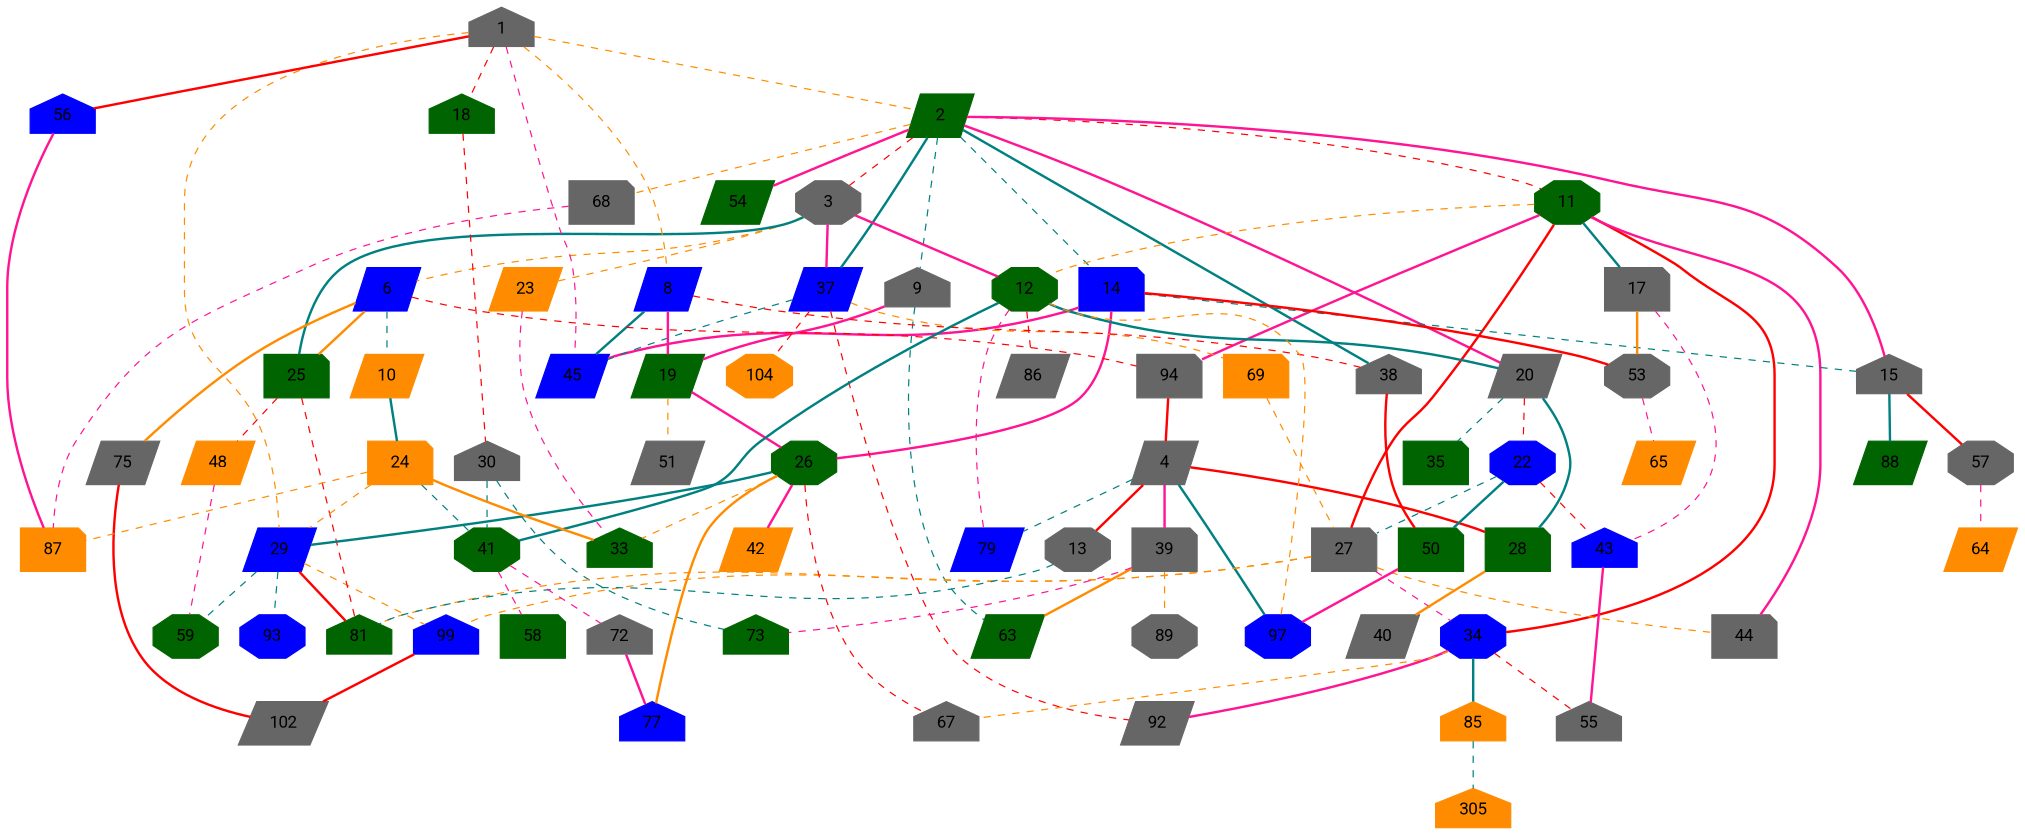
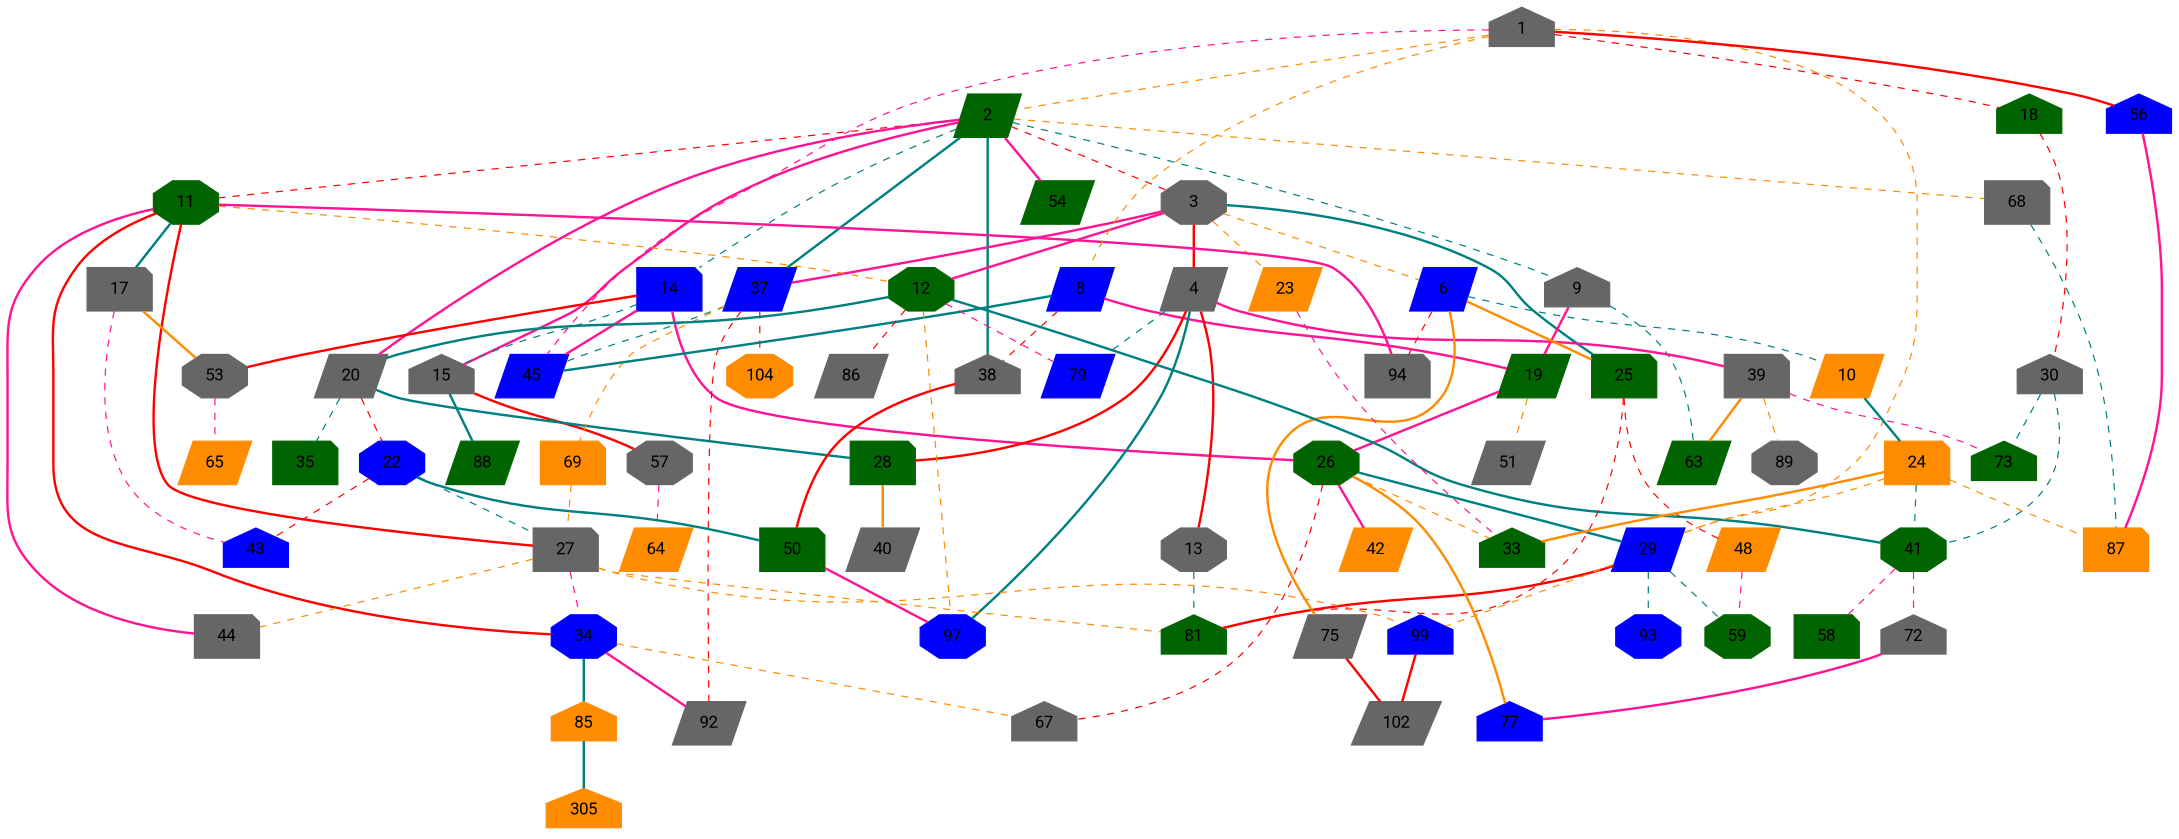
(254, 292) -> (2097, 369)
(1167, 420) -> (1194, 241)
(1589, 723) -> none
(1473, 765) -> (584, 765)
